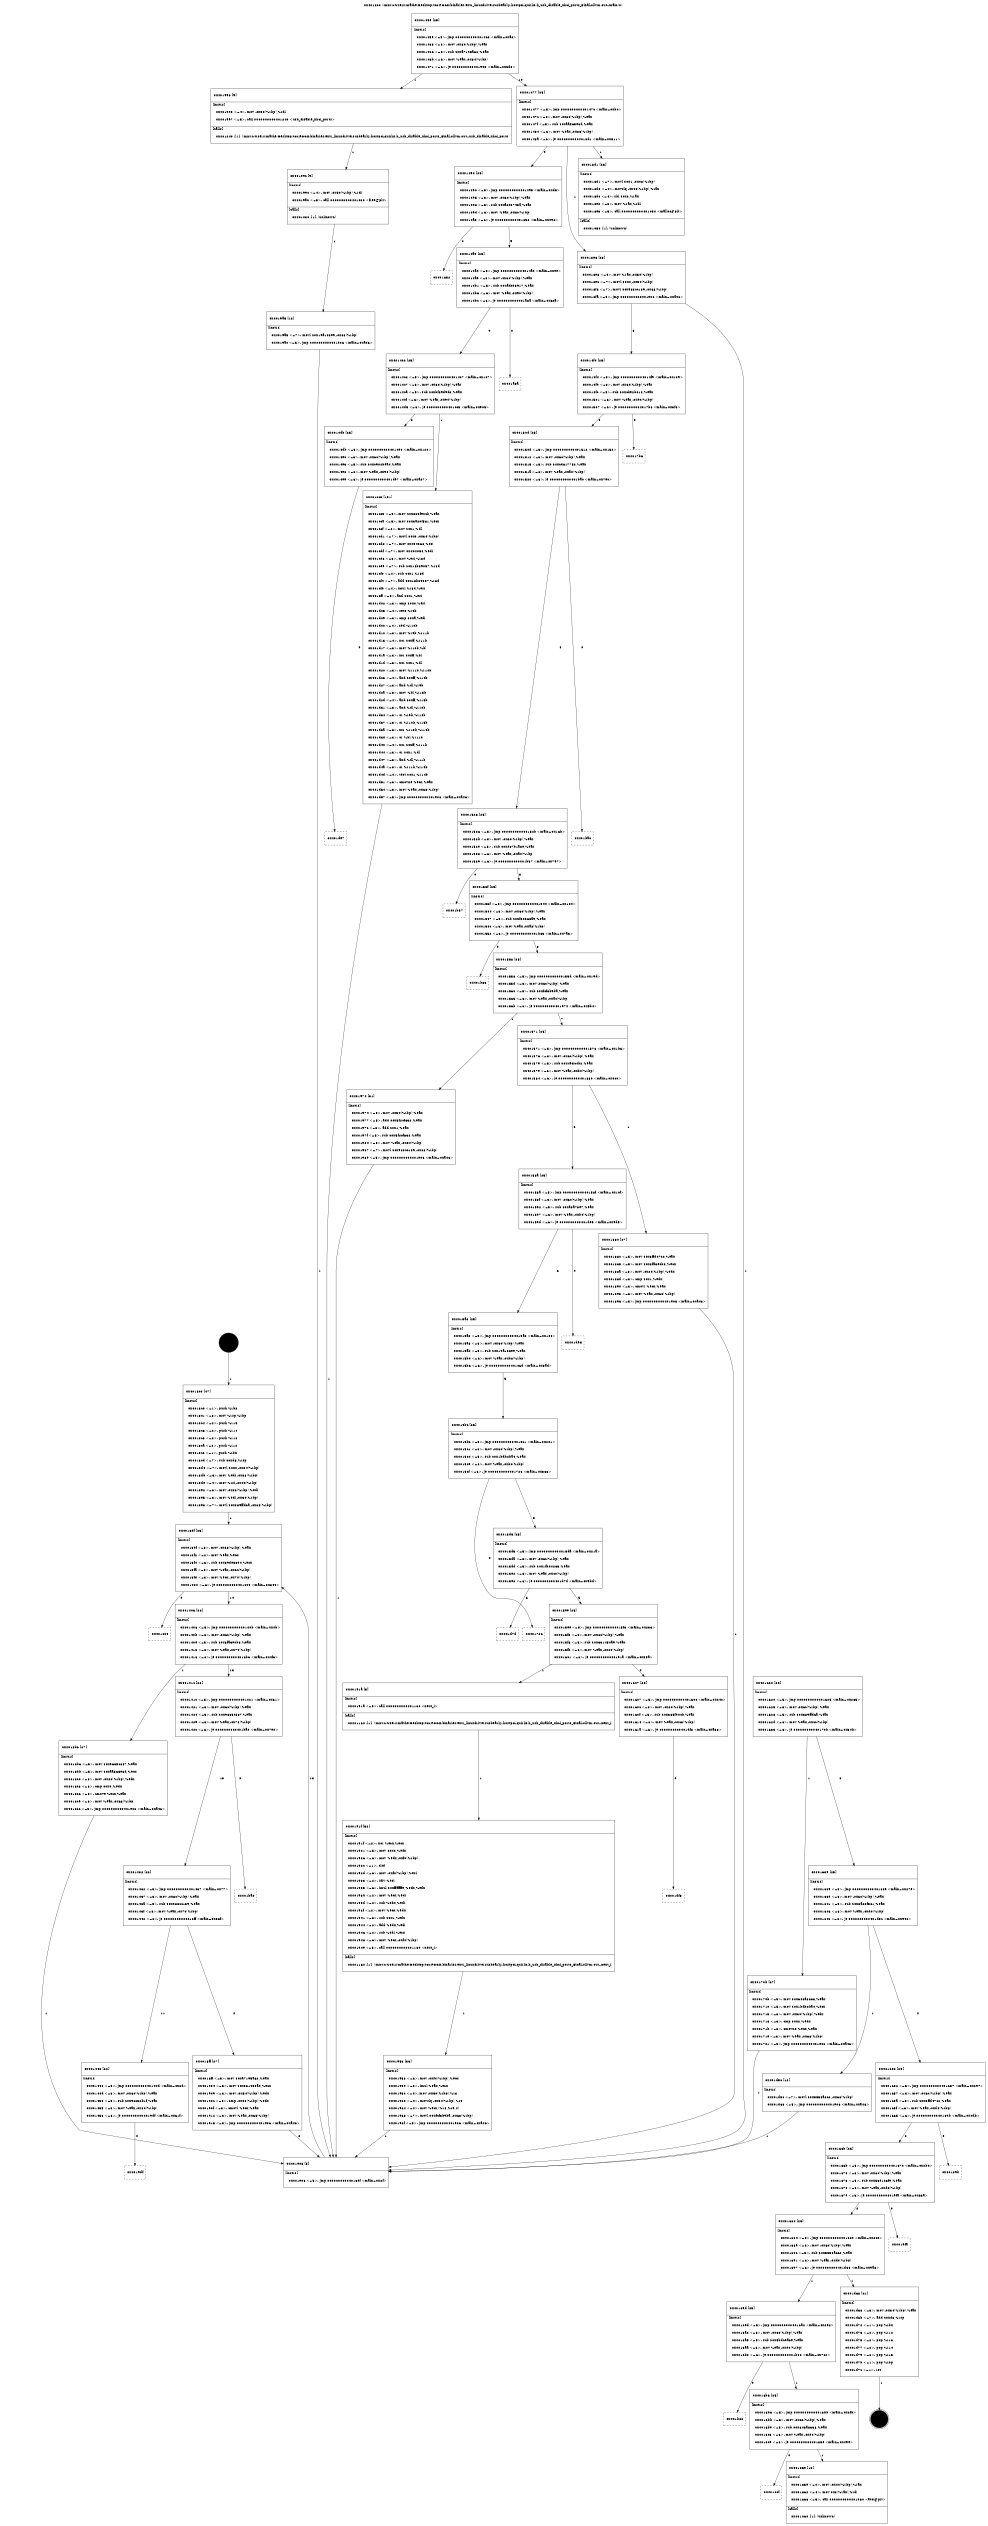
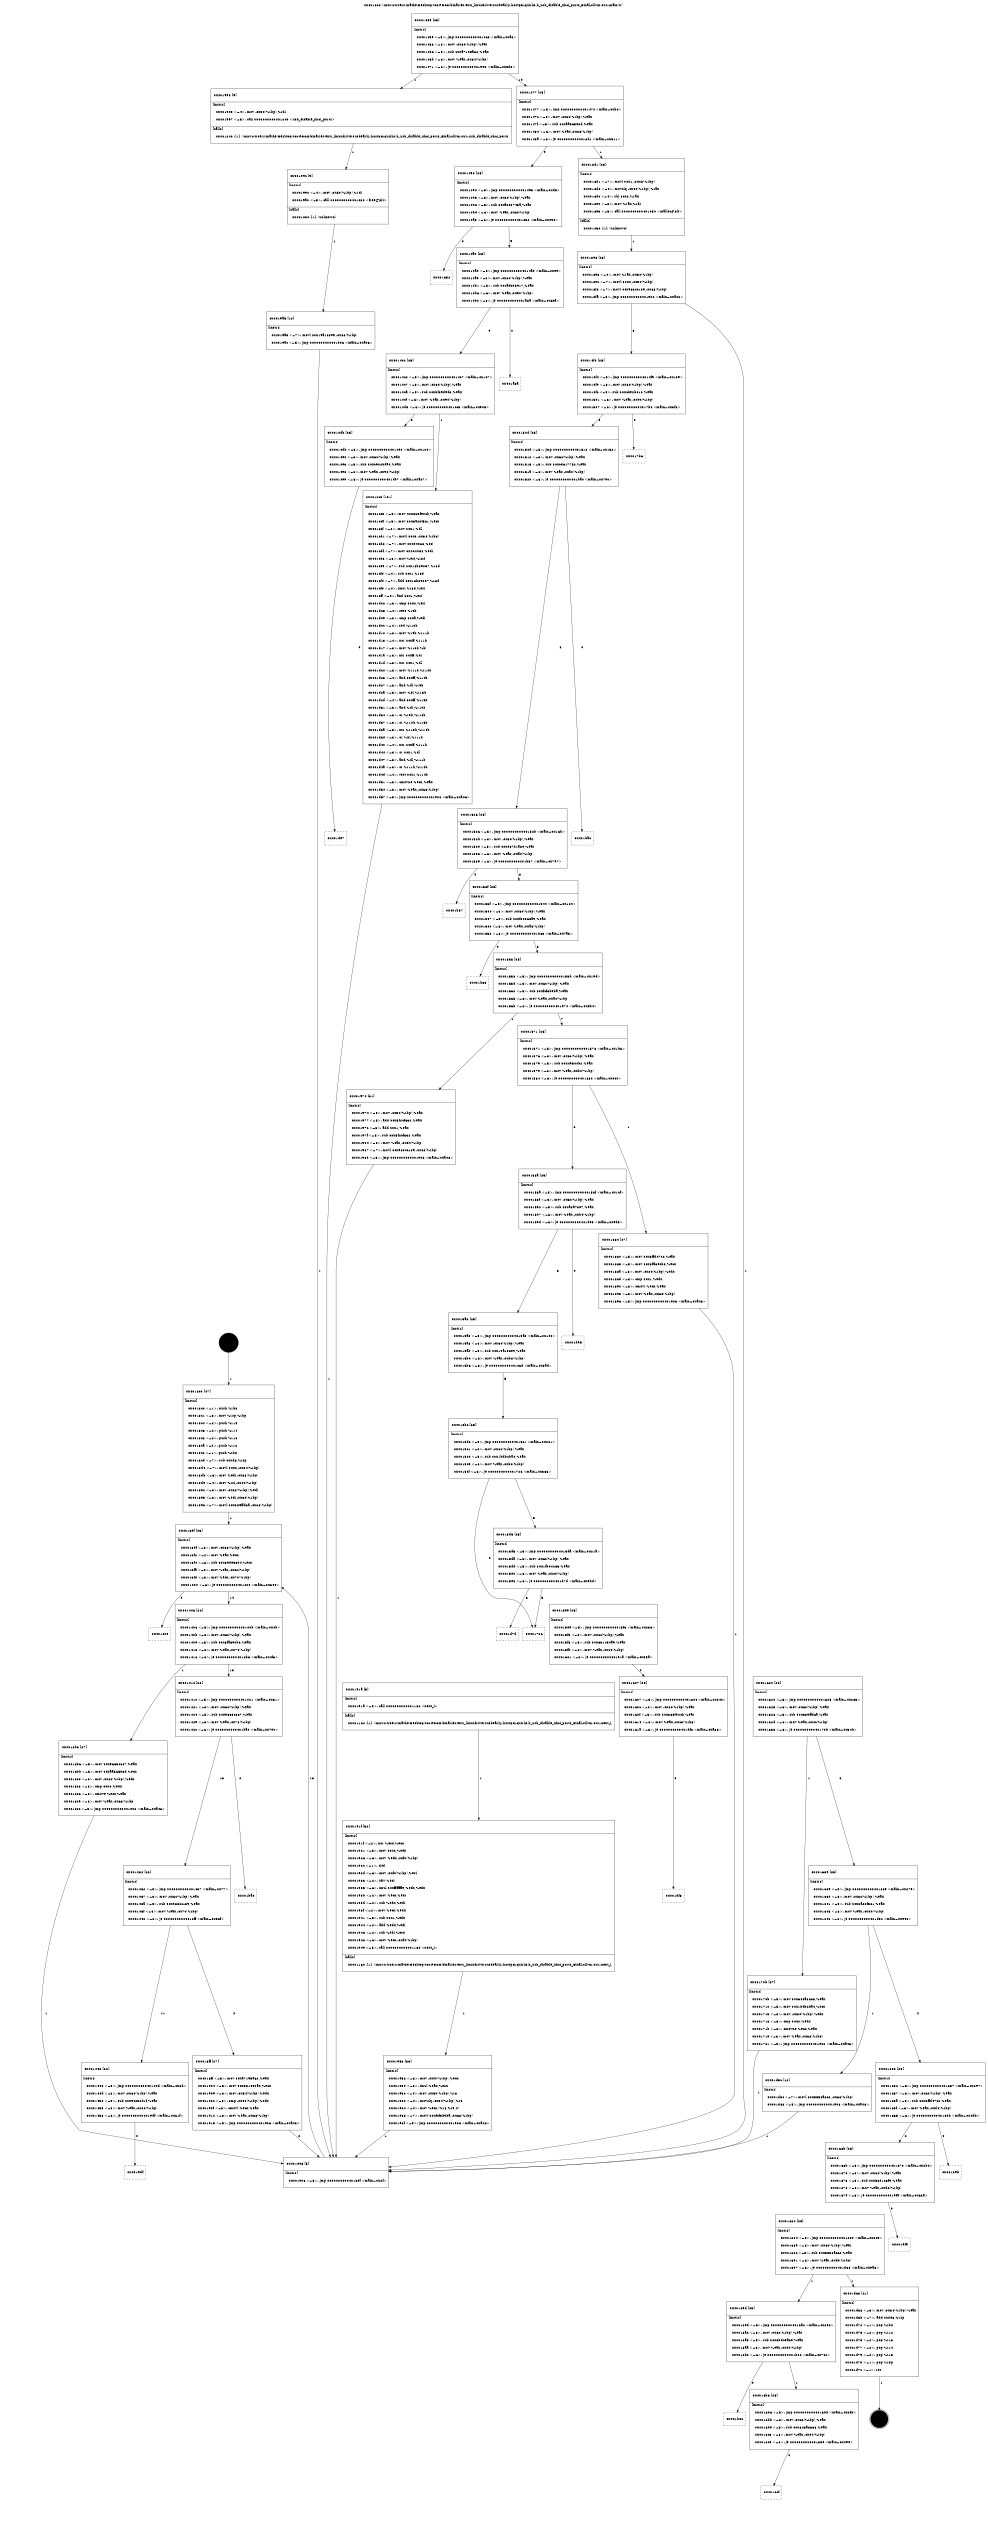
(567, 200) -> (631, 242)
(575, 1595) -> (539, 1607)
(536, 1673) -> none
(856, 2208) -> none
(837, 2493) -> none
